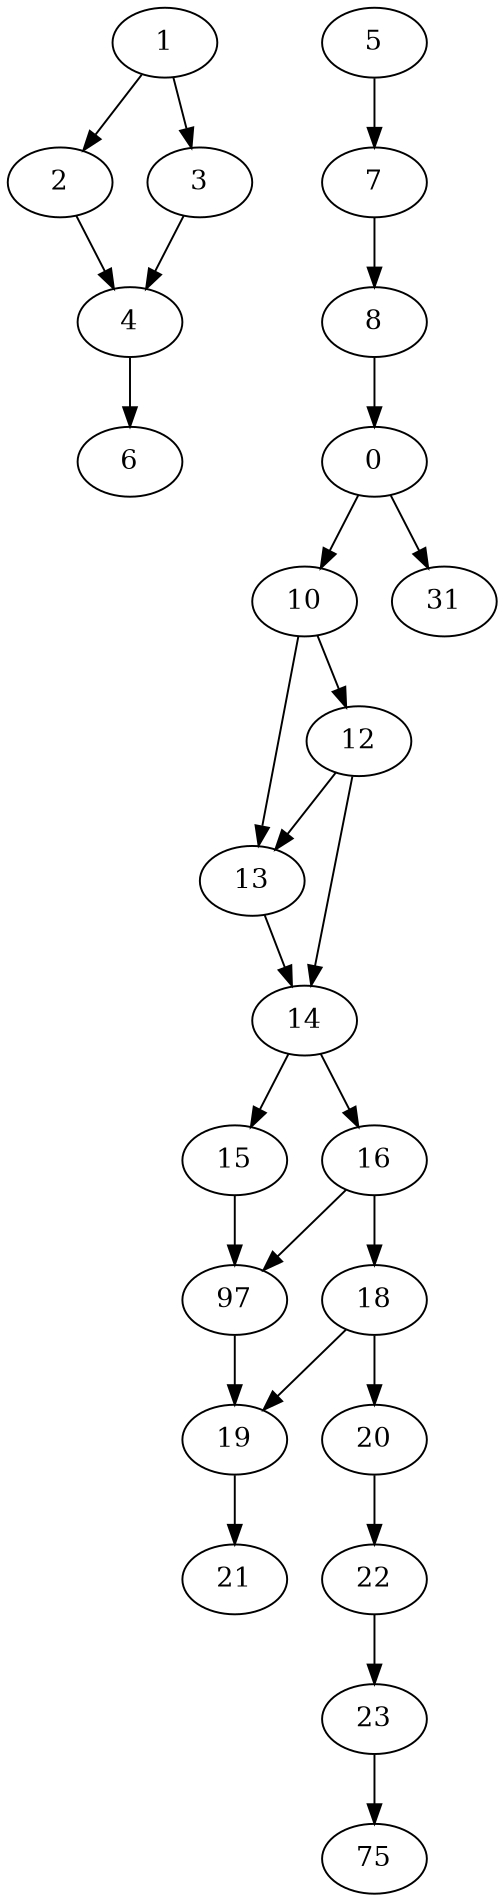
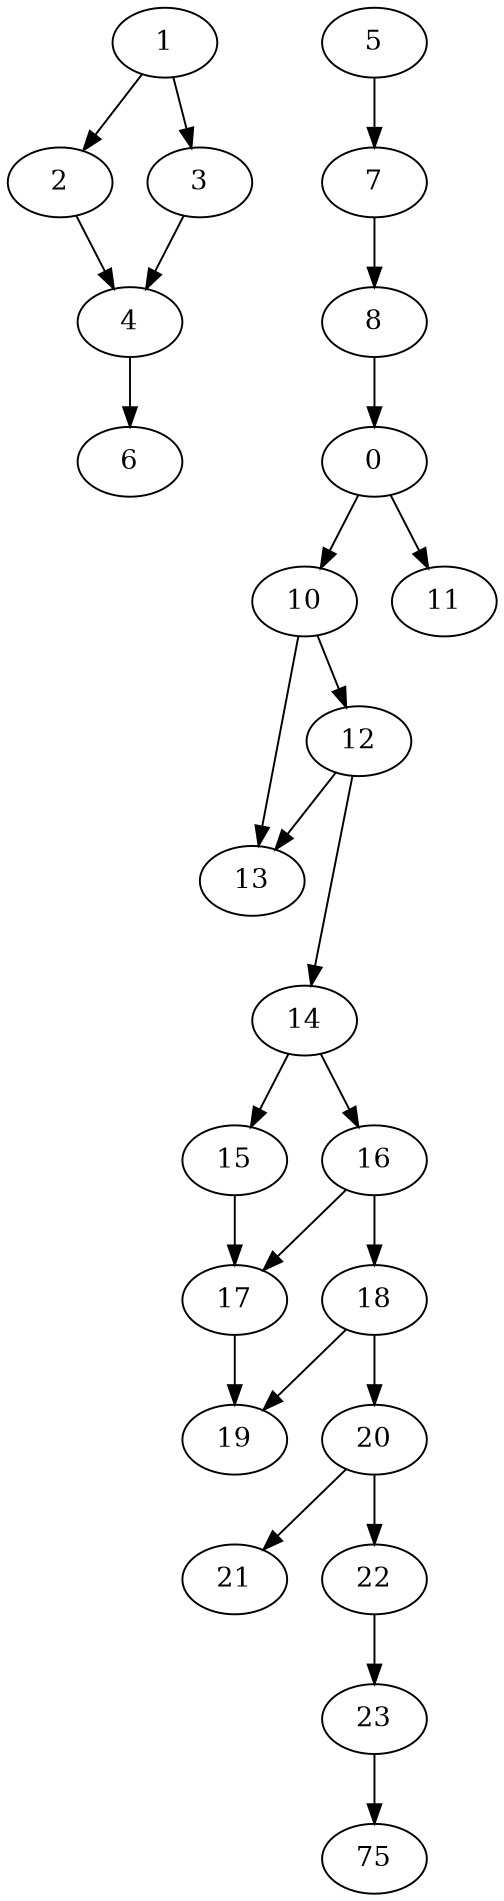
(444, 601) -> (444, 601)
(275, 941) -> none
(235, 1300) -> (235, 1300)
(235, 1500) -> (312, 1503)
